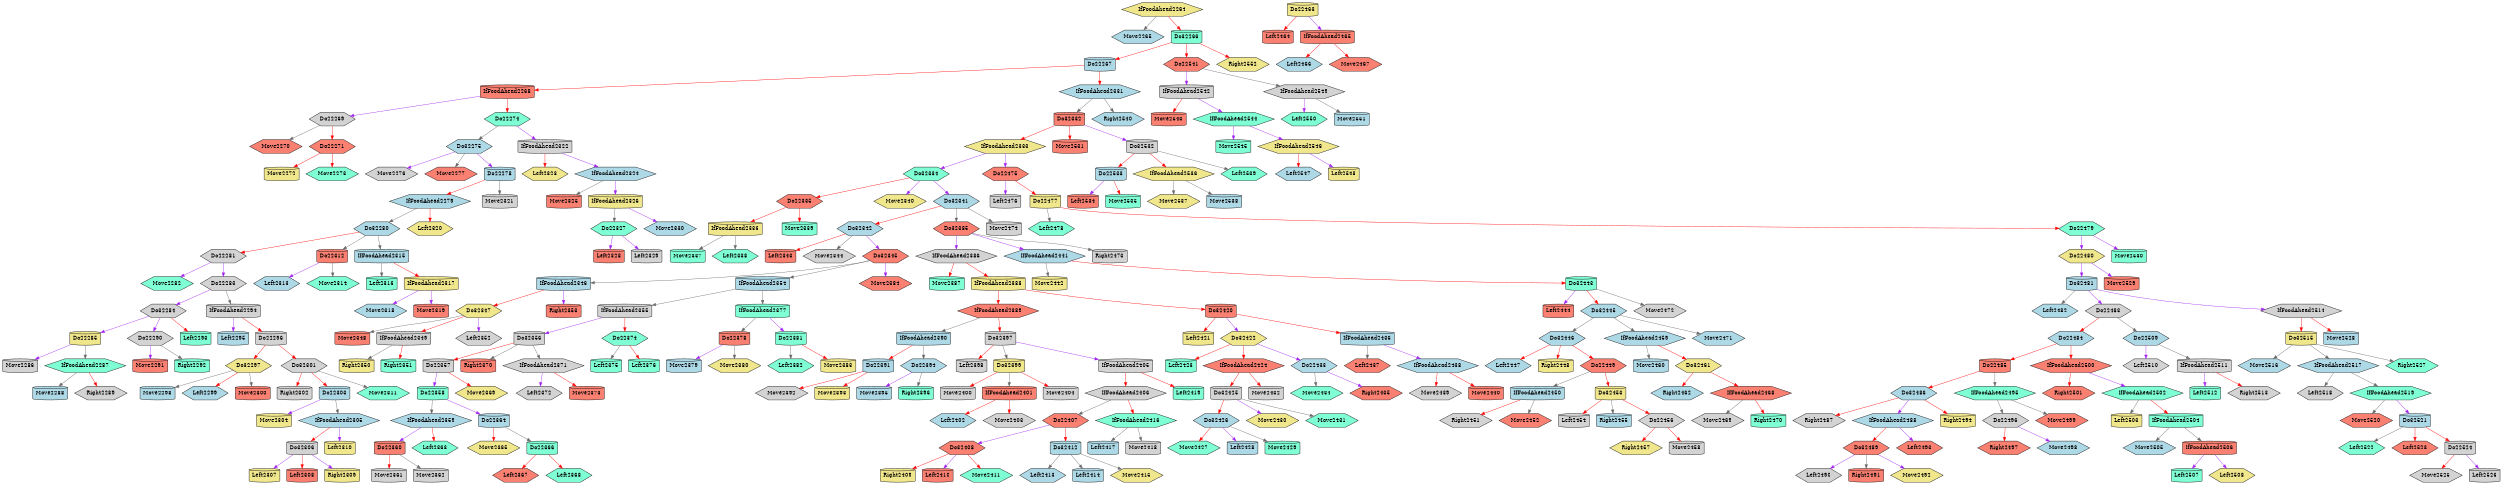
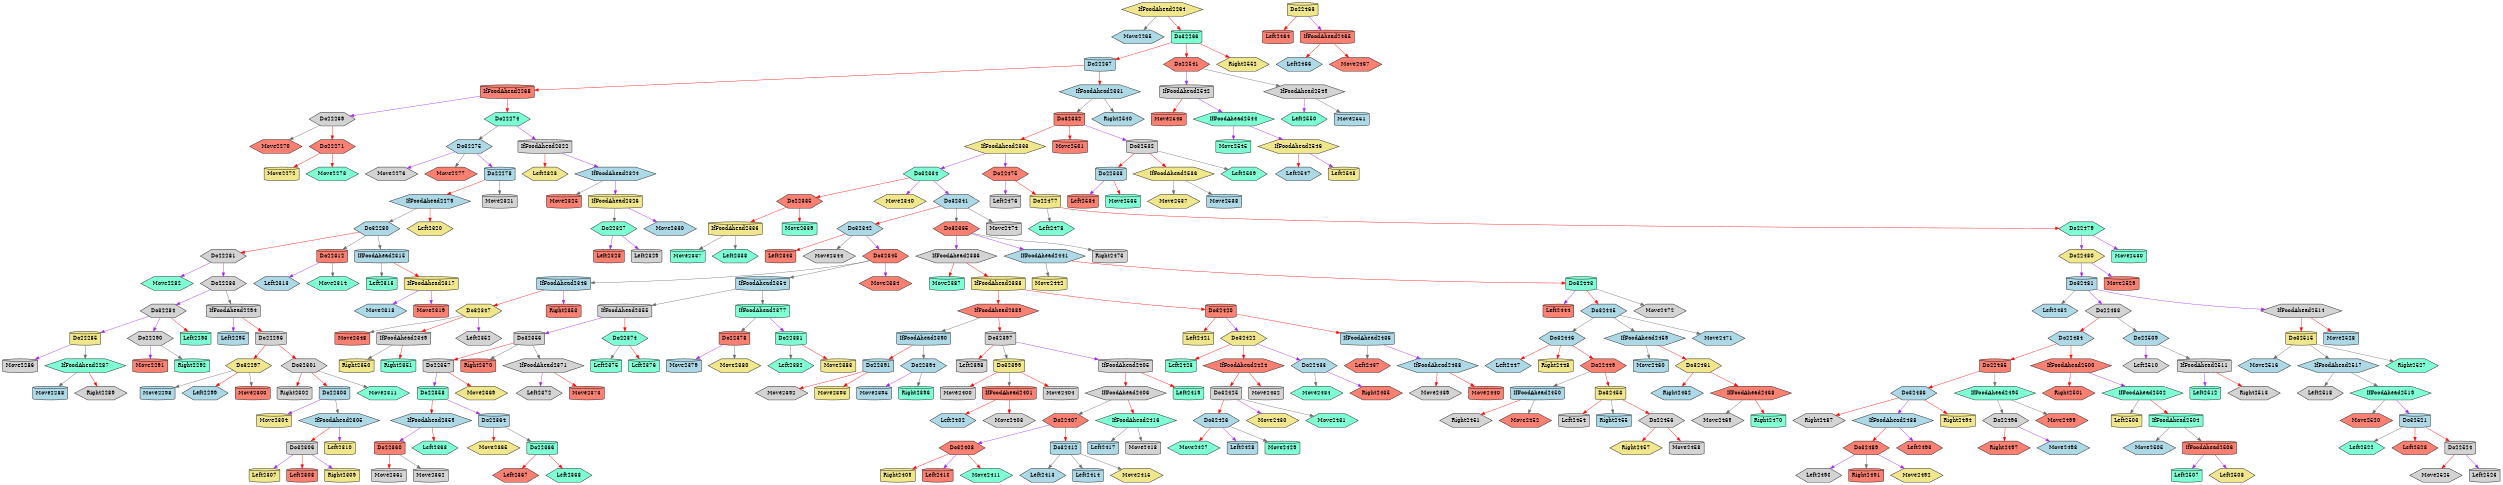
(432, 405) -> (432, 405)
